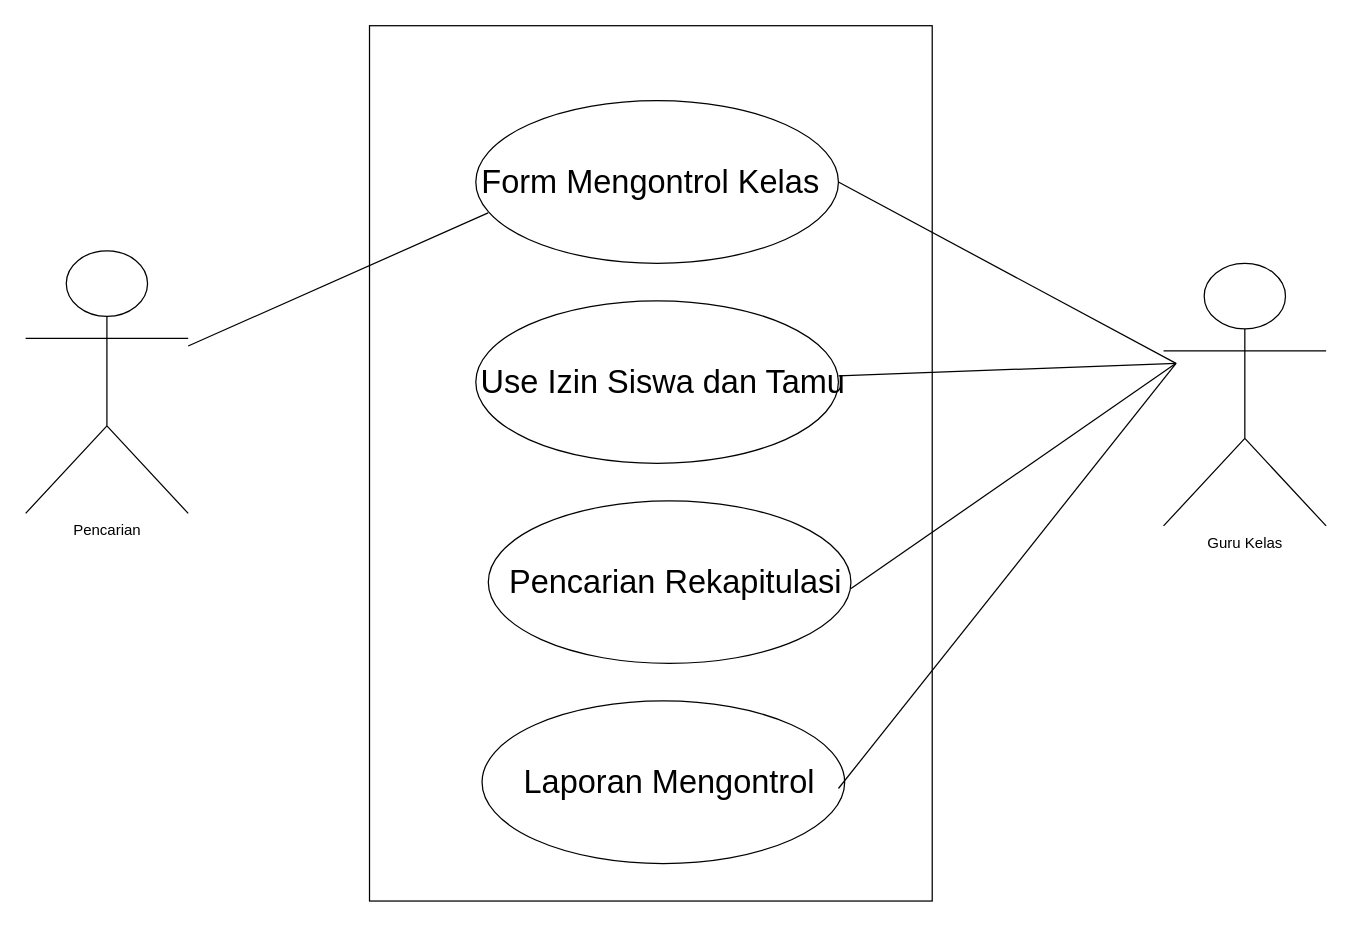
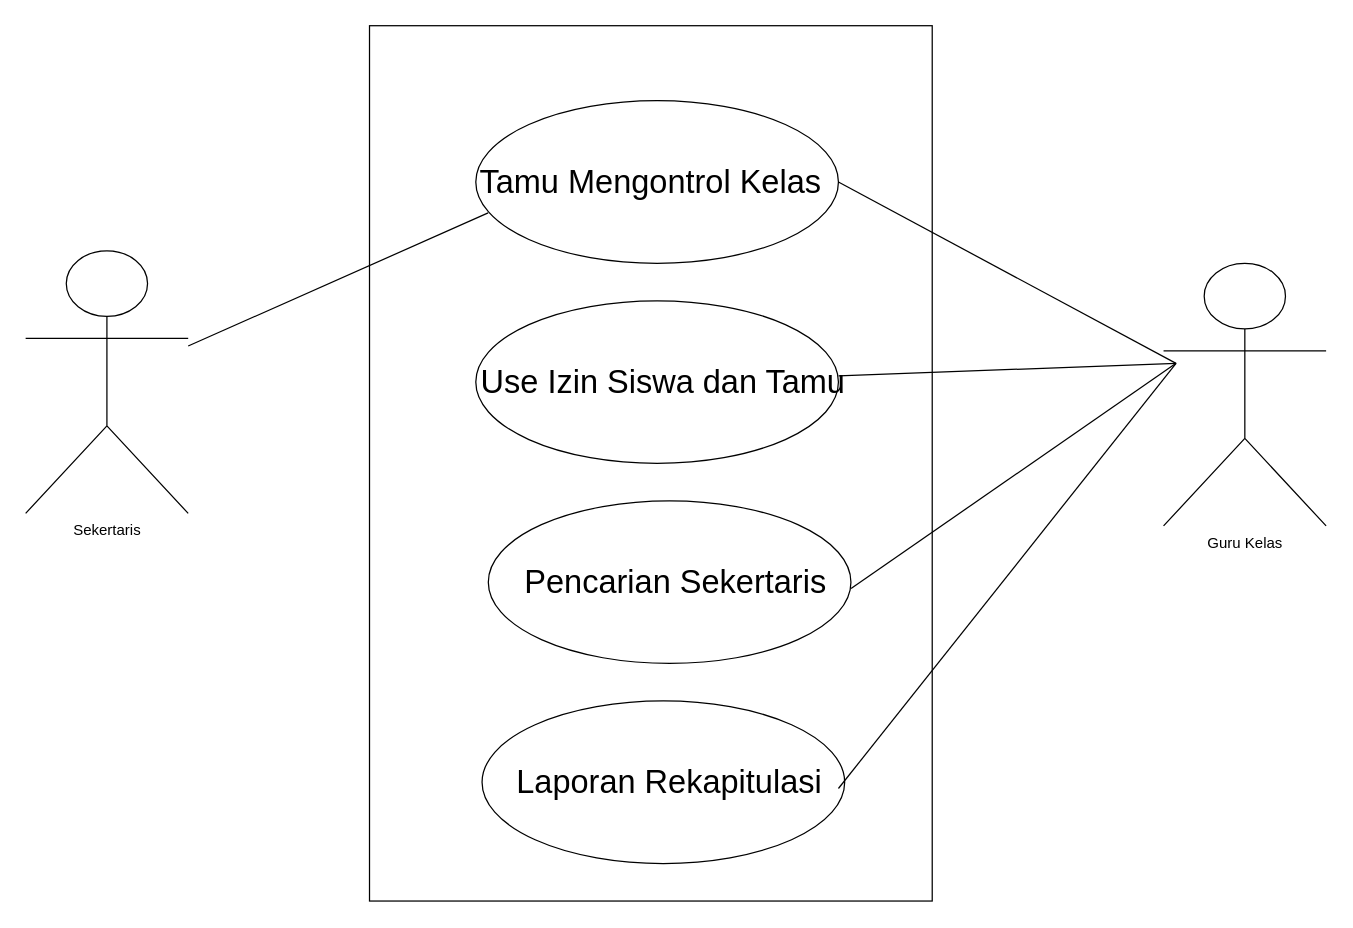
(651, 182) -> (651, 182)
(108, 531) -> (108, 531)
(676, 582) -> (676, 582)
(669, 782) -> (669, 782)
